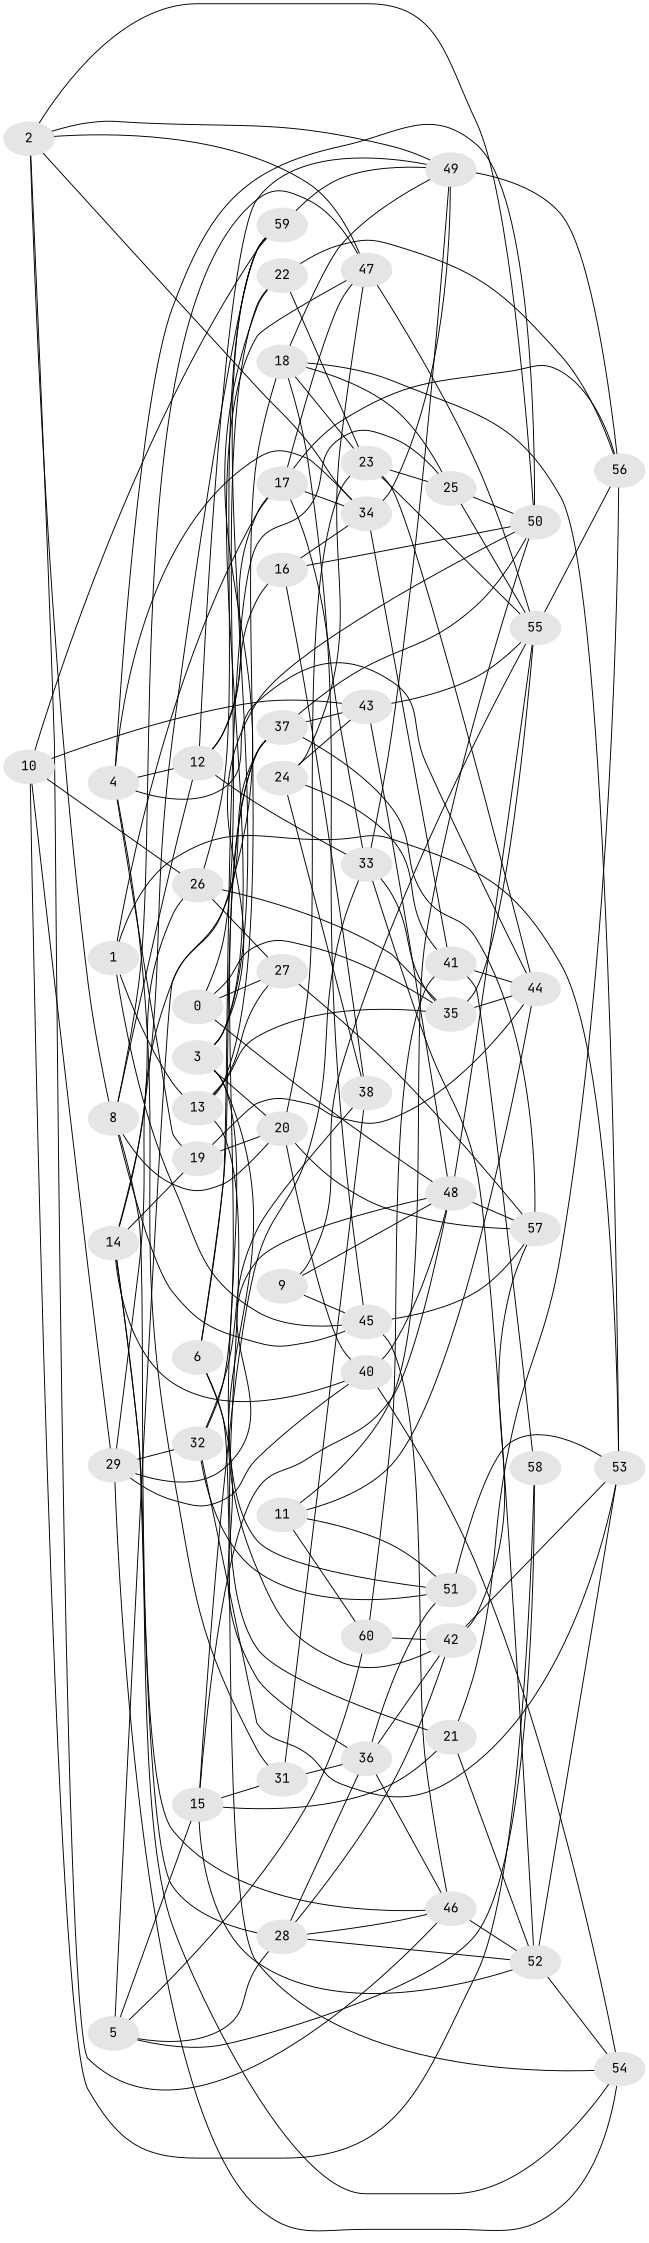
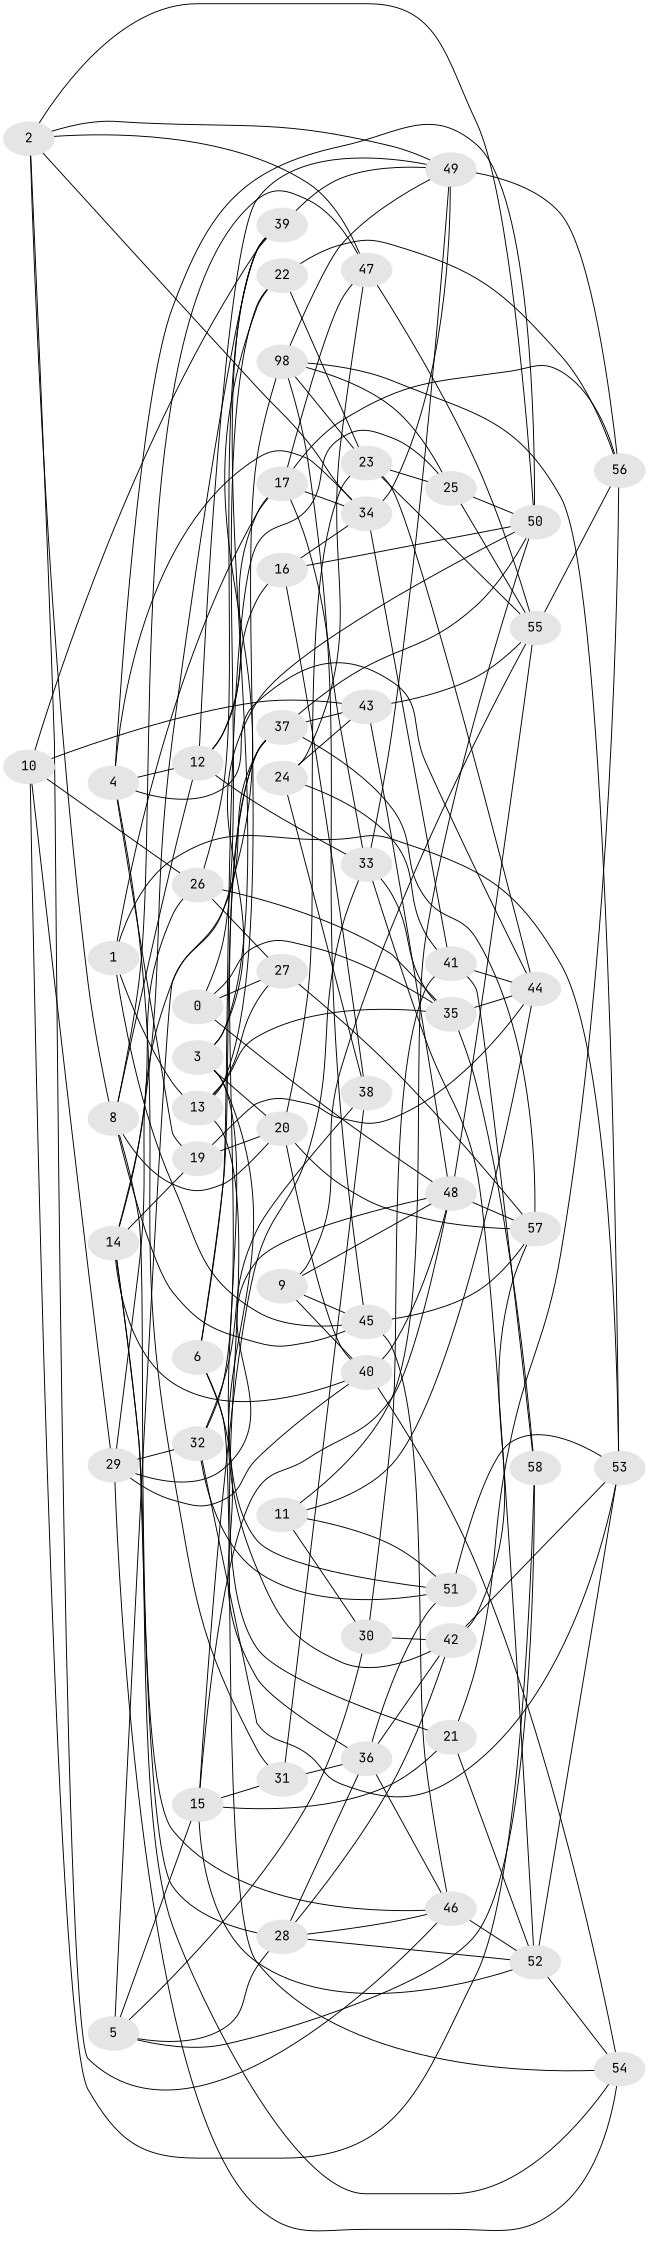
(282, 225) -> (282, 225)
(282, 362) -> (282, 362)
(231, 638) -> none
(513, 826) -> (492, 1154)
none -> (315, 1319)
(367, 1637) -> (367, 1637)
